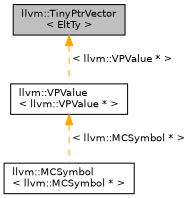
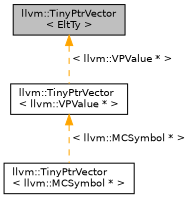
(69, 99) -> (69, 99)
(69, 178) -> (69, 178)
